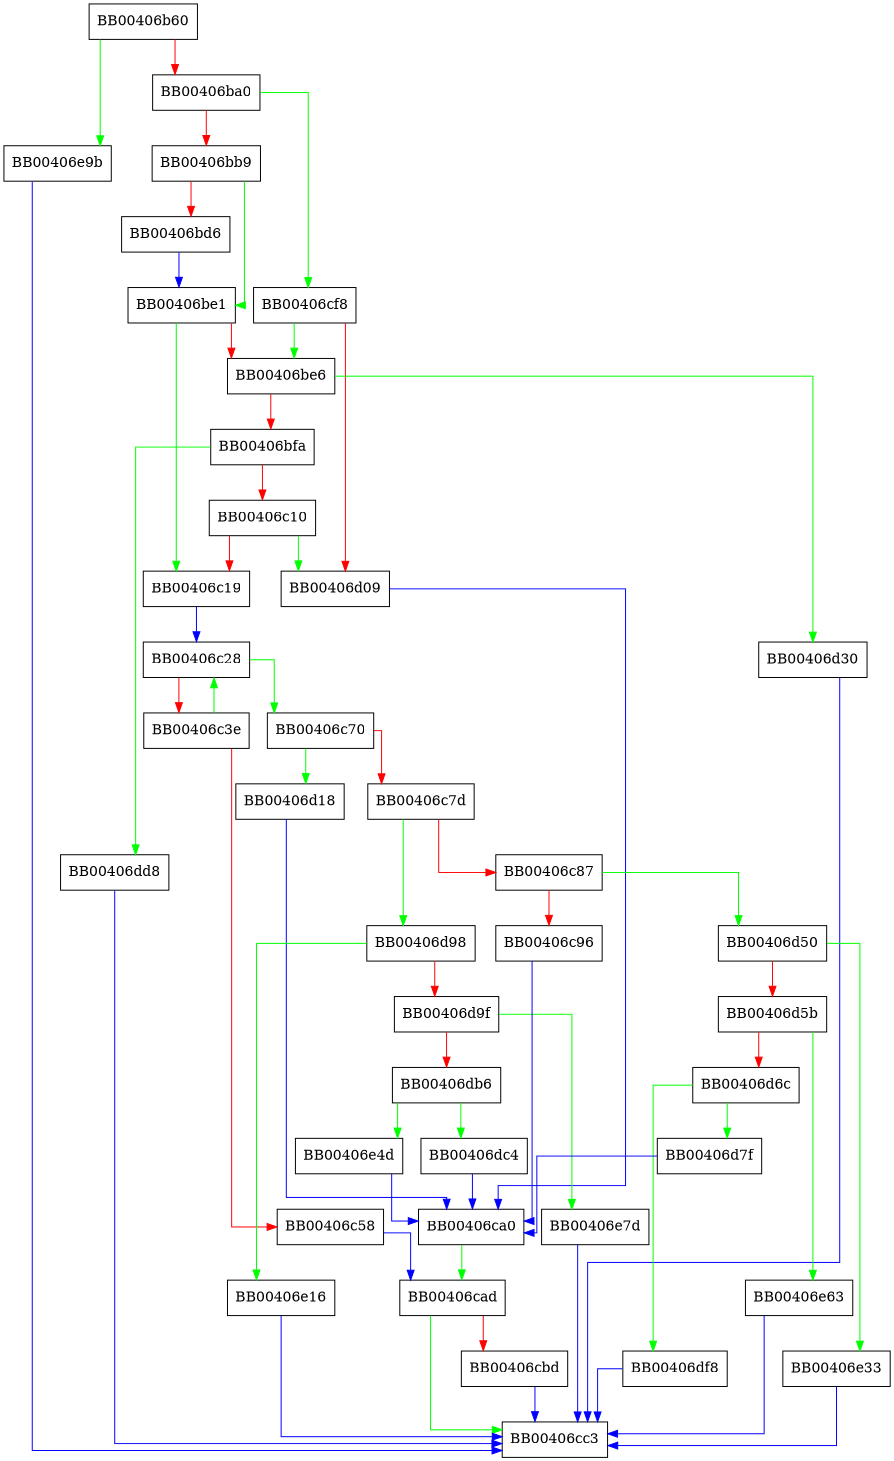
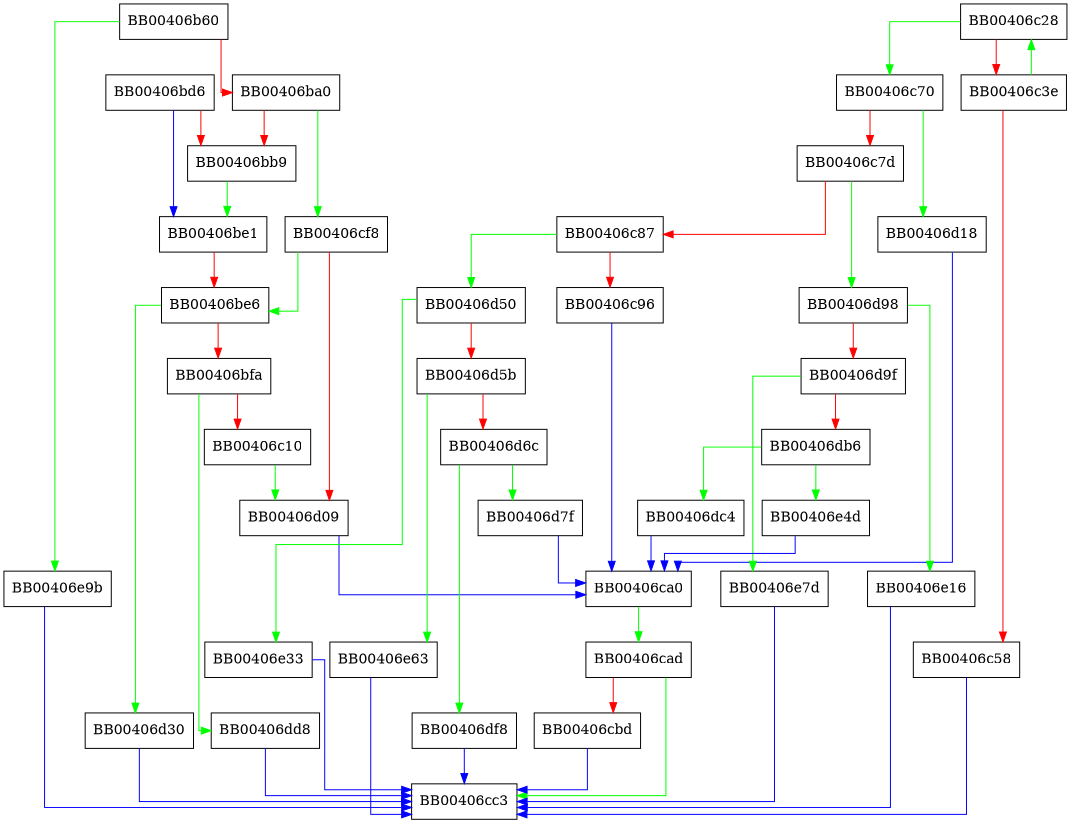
(191, 194) -> (201, 123)
(196, 589) -> none
(411, 1238) -> (815, 814)
